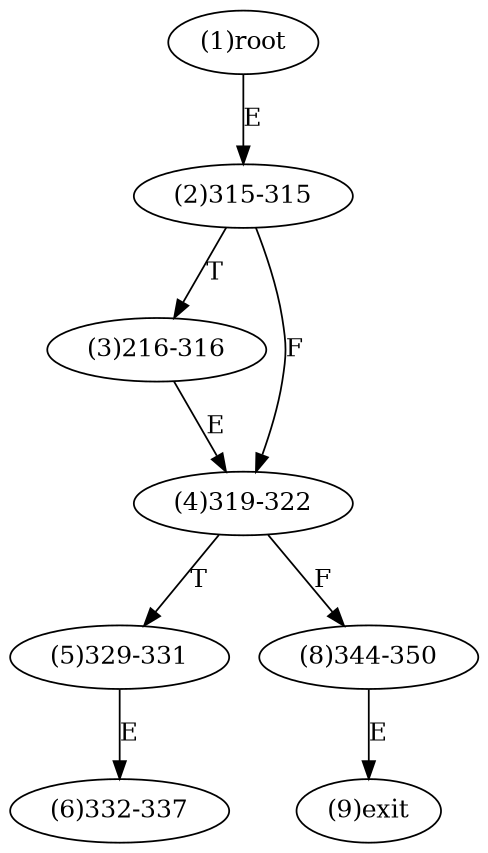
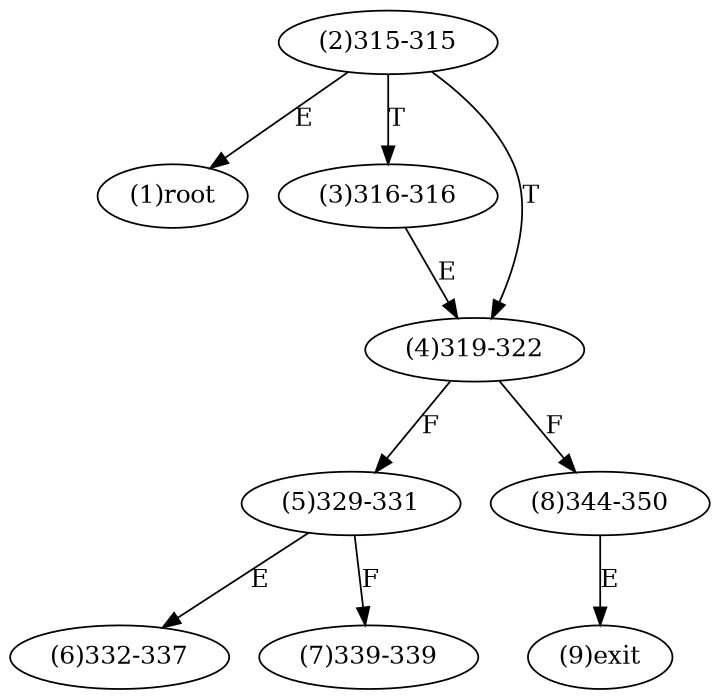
(243, 110) -> (287, 115)
(157, 350) -> (388, 196)
(295, 350) -> (531, 196)
(199, 580) -> (431, 427)
none -> (369, 657)
